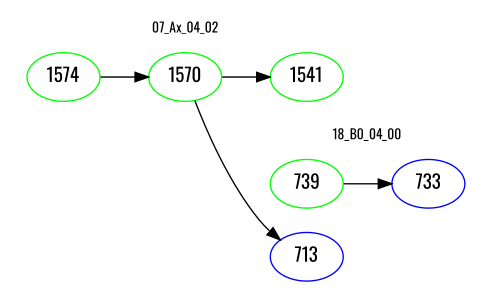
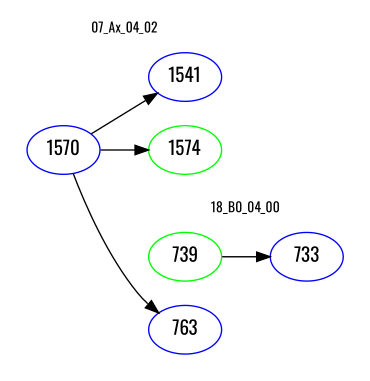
(118, 77) -> (118, 150)
(185, 77) -> (64, 150)
(307, 77) -> (185, 77)
(307, 257) -> (185, 330)
